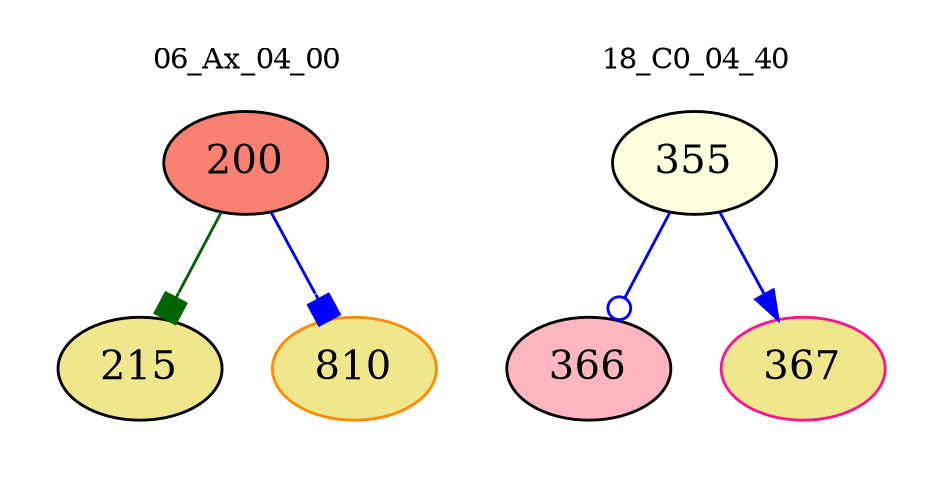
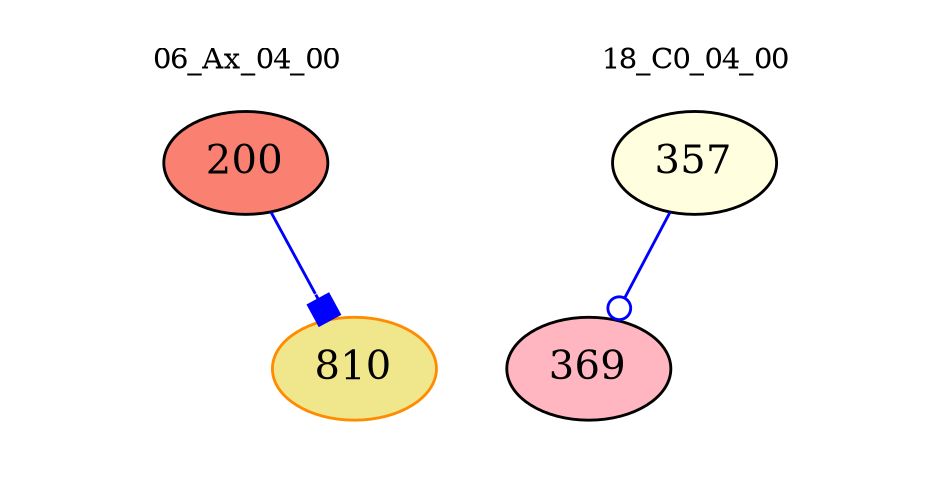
(696, 61) -> (696, 61)
(695, 163) -> (695, 163)
(140, 369) -> none
(589, 369) -> (589, 369)
(803, 369) -> none
